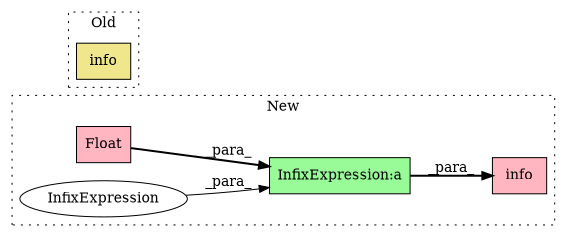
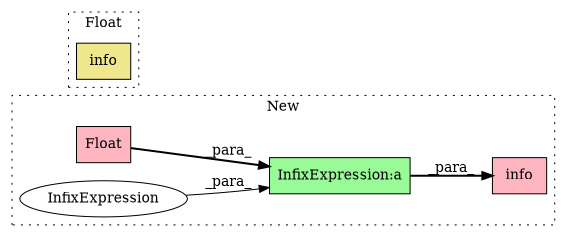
(104, 24) -> (104, 24)
